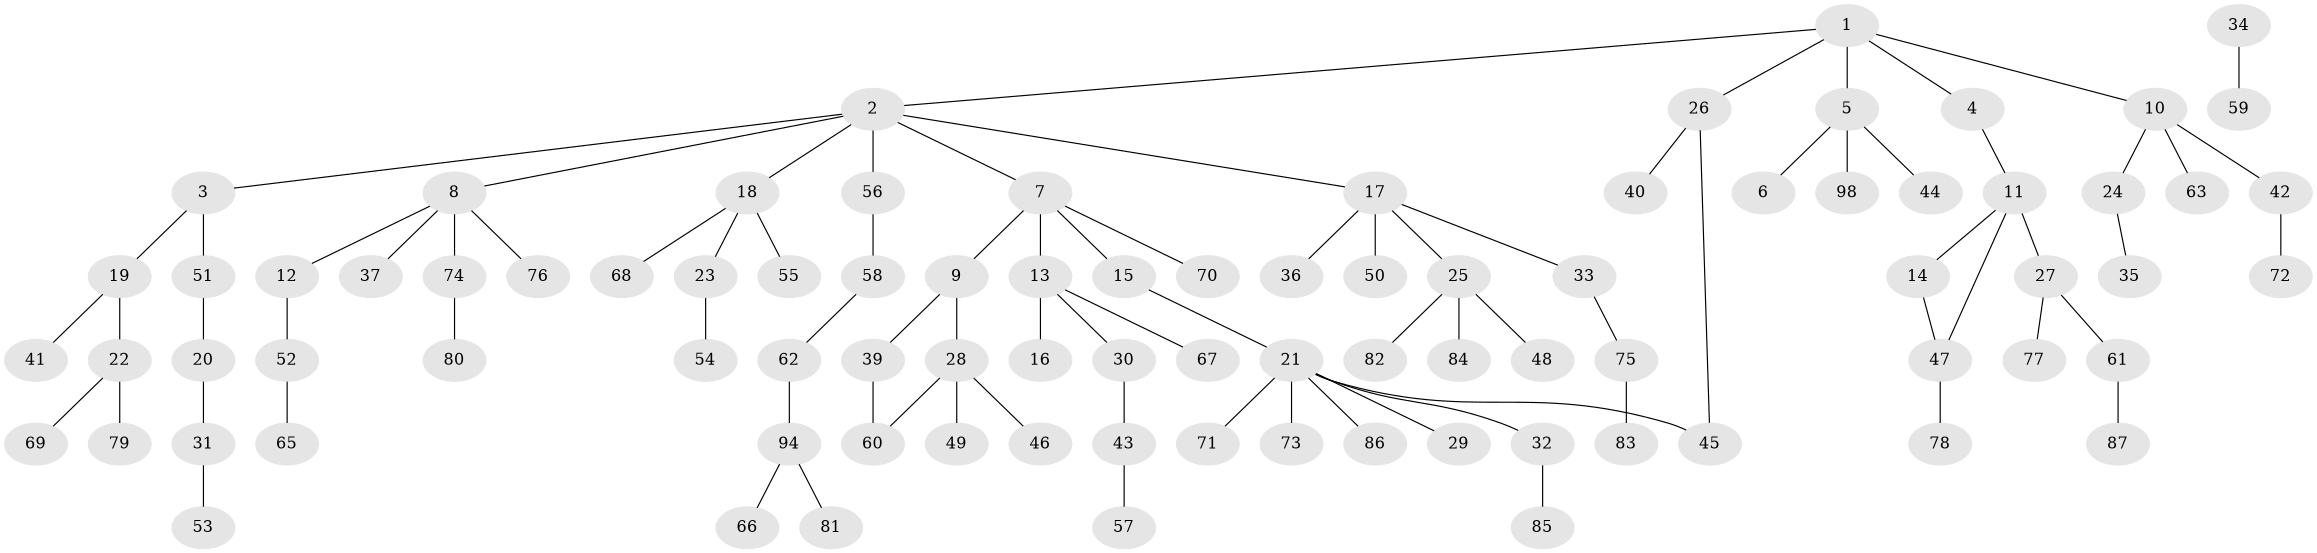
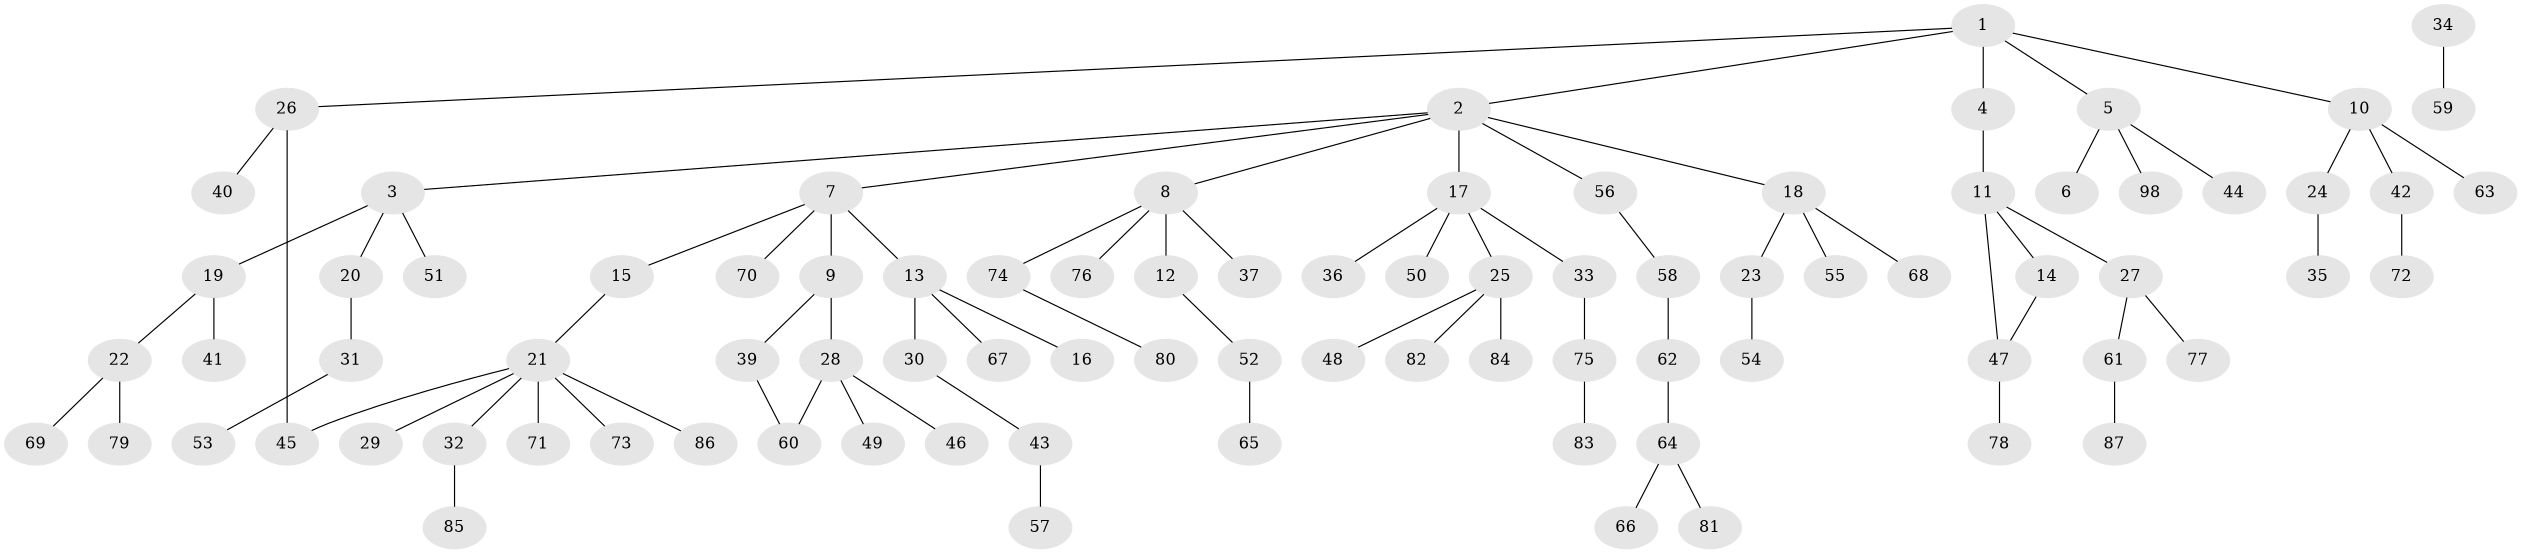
(203, 319) -> (372, 235)
(789, 444) -> (1668, 444)
